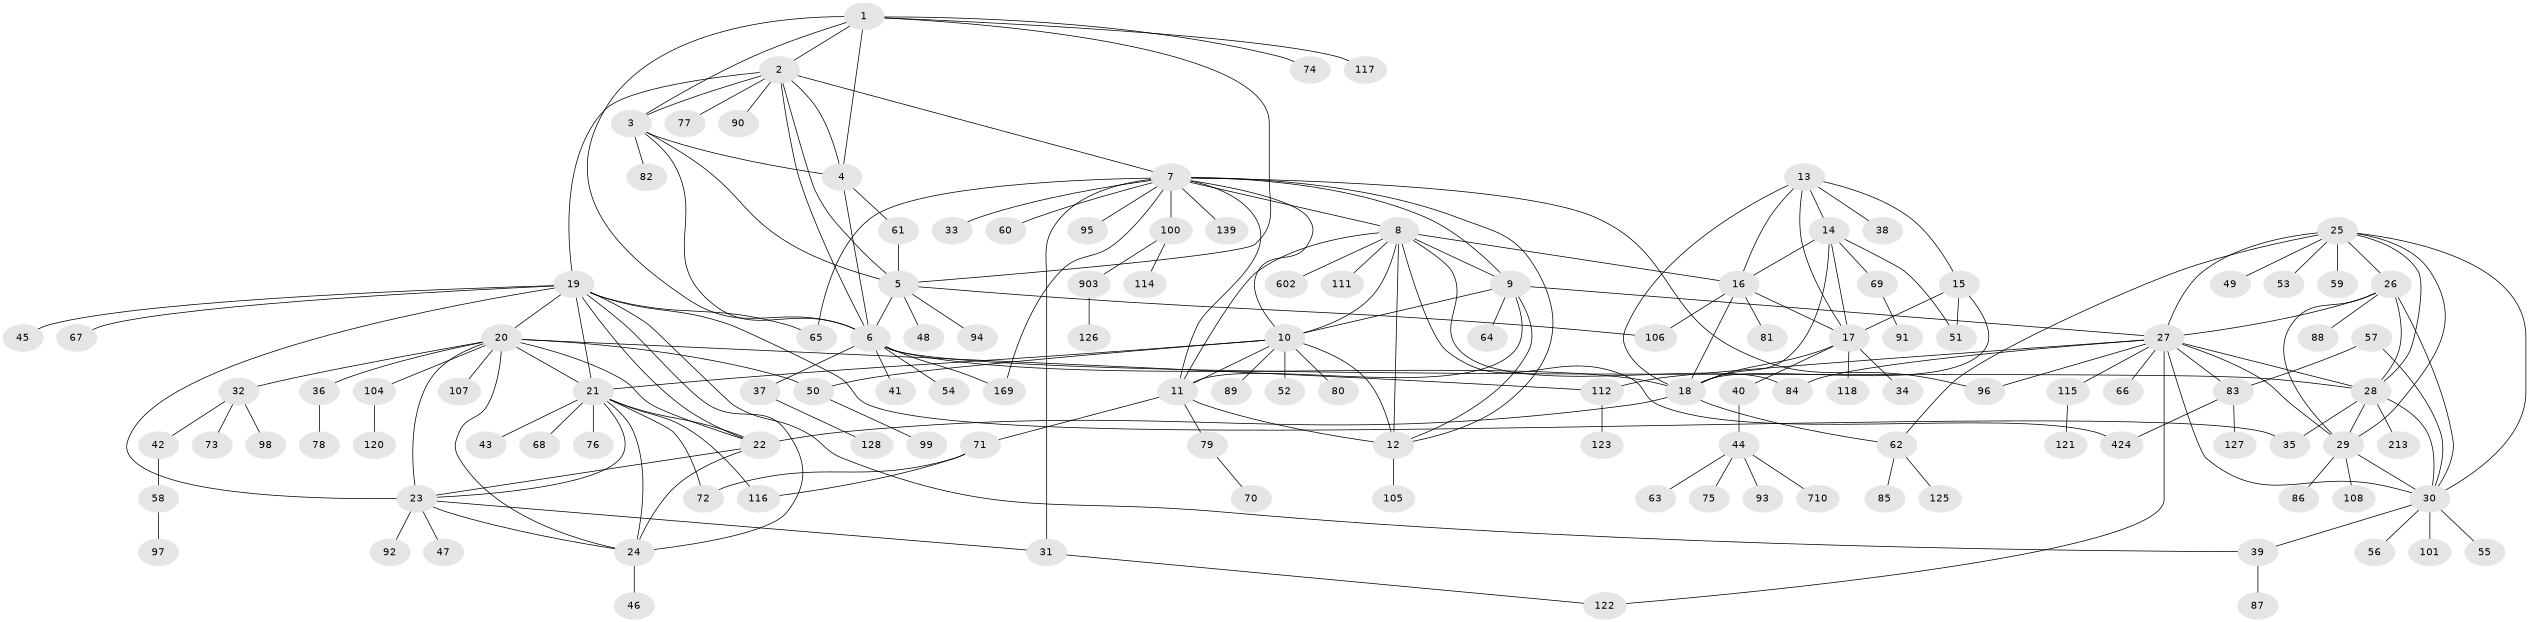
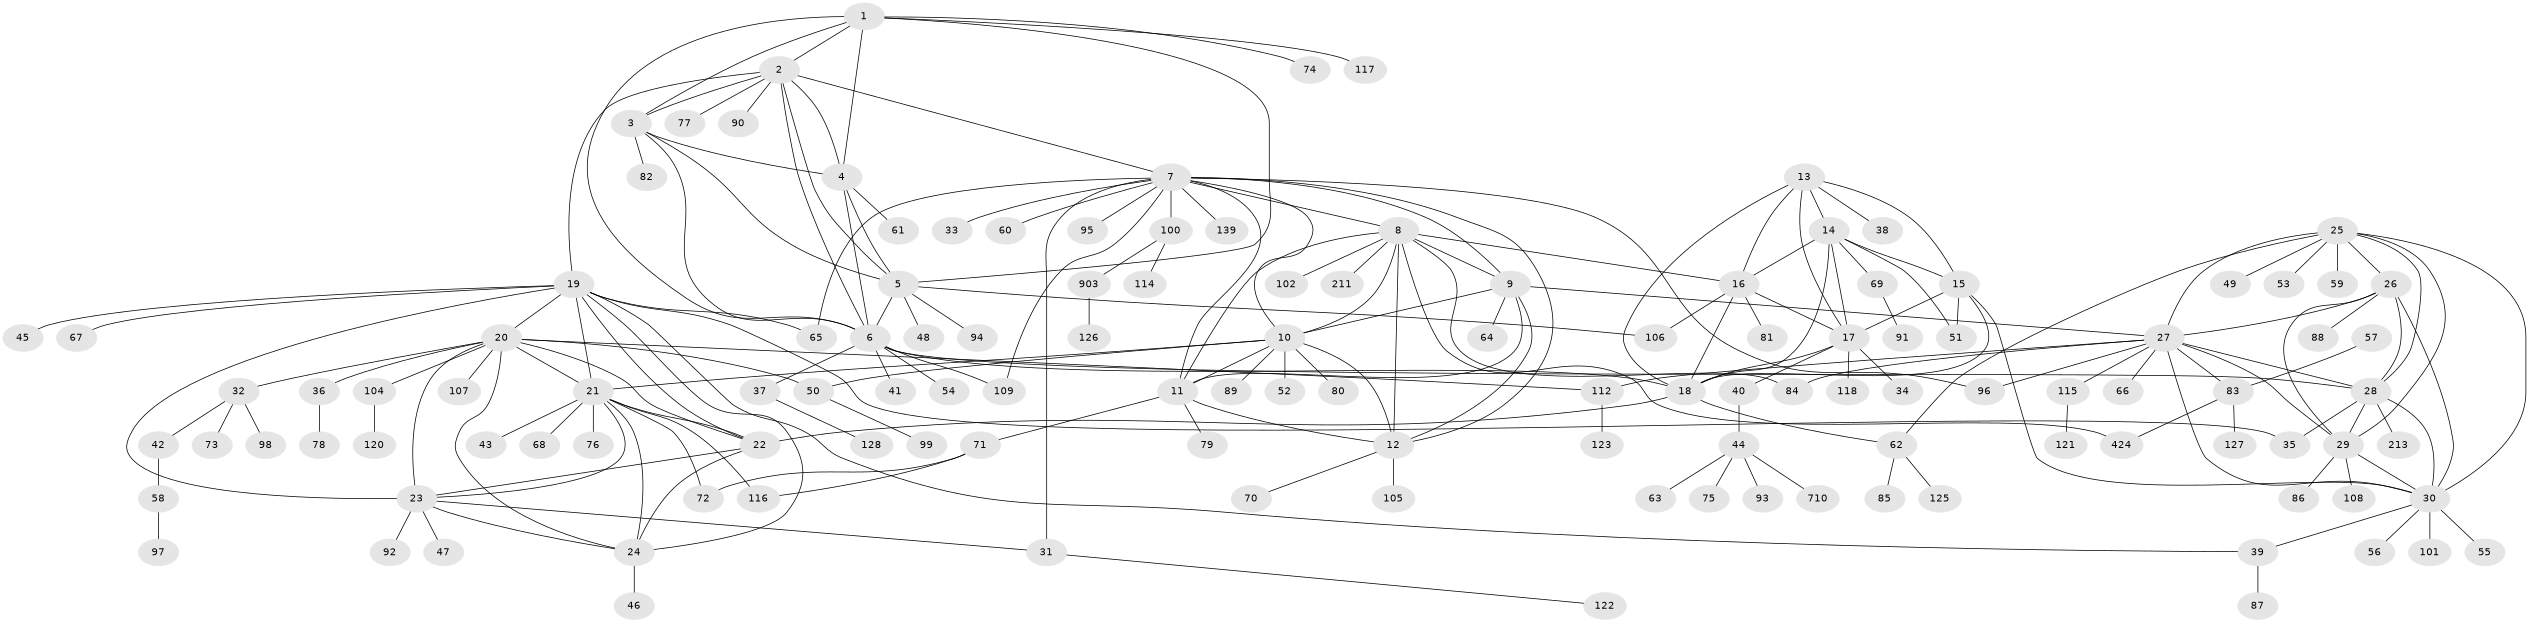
(899, 258) -> (866, 233)
none -> (1894, 258)
(1286, 284) -> (1286, 284)
(1342, 284) -> (1342, 284)
(1004, 392) -> (1004, 392)
(2431, 411) -> (2134, 483)
(1229, 472) -> (1323, 472)
(1975, 562) -> none
